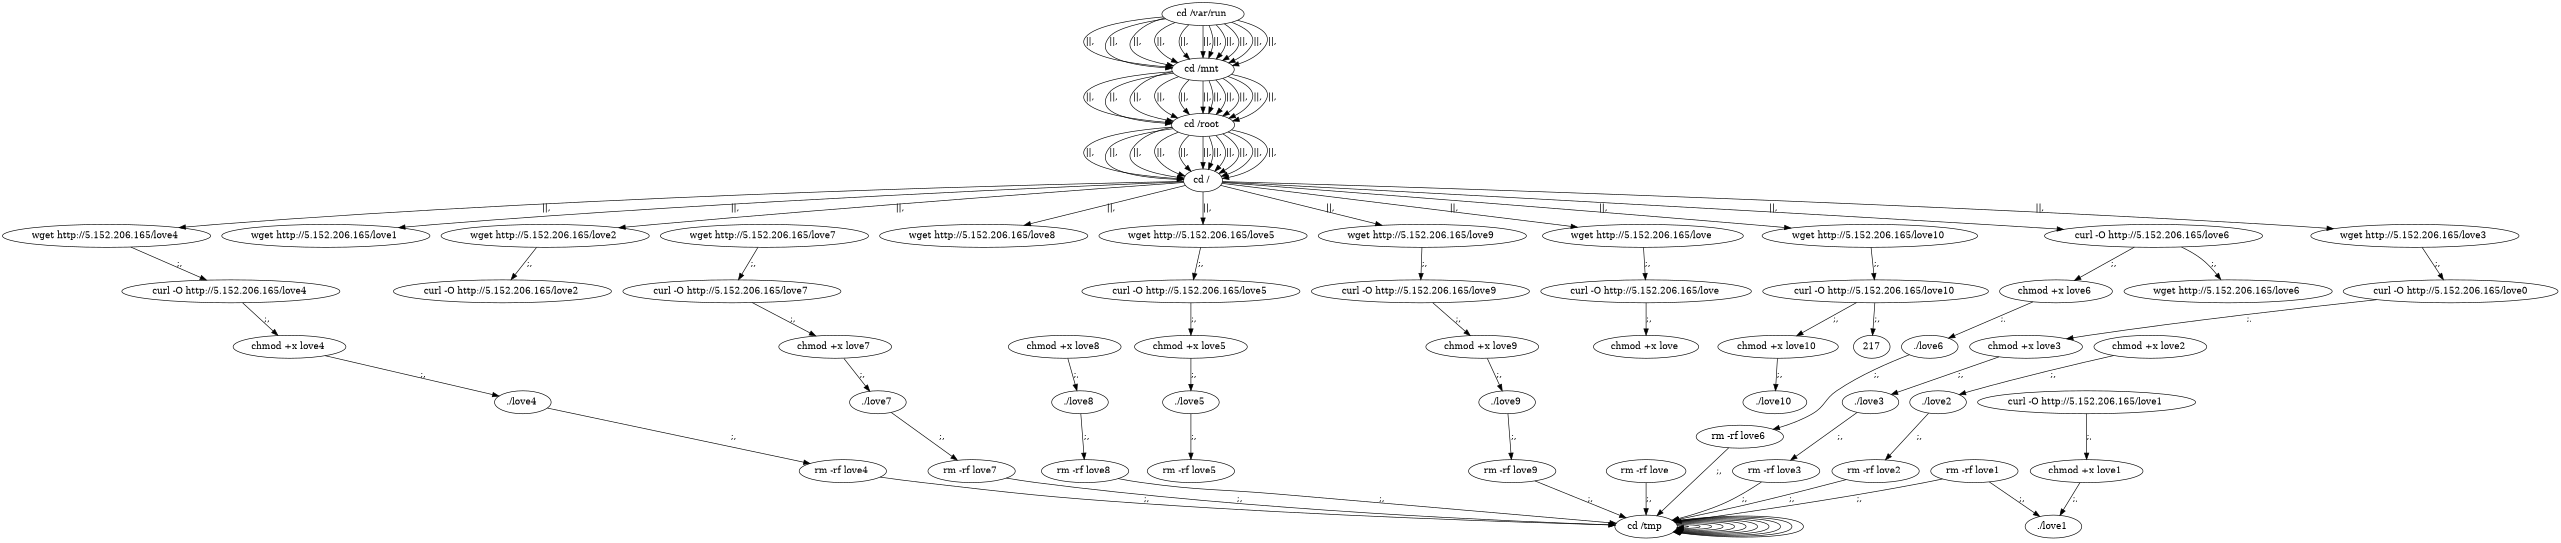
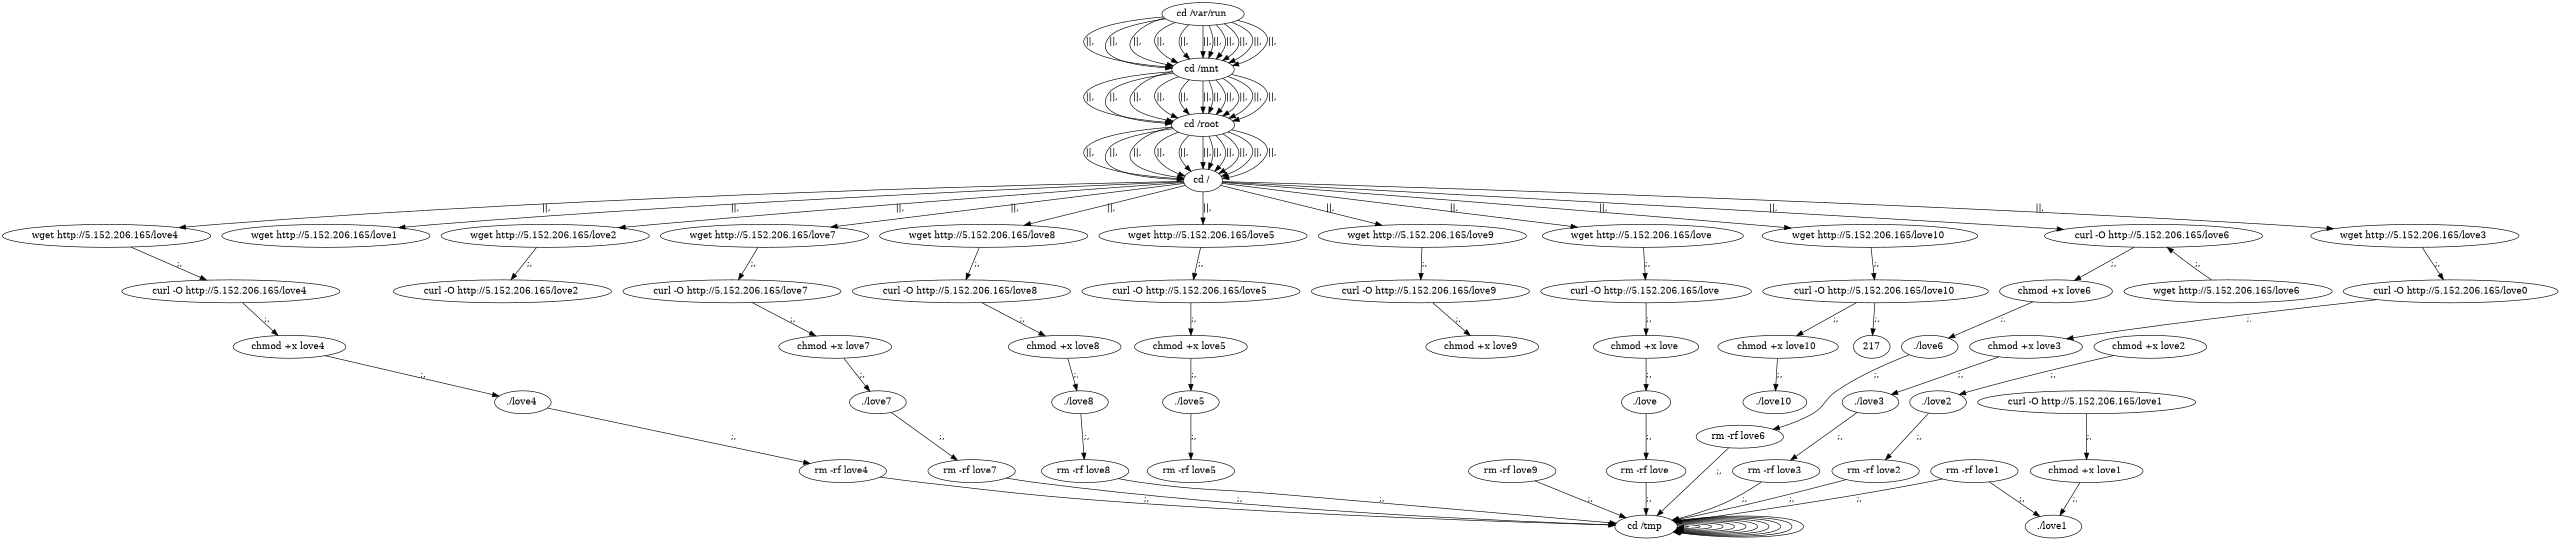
none -> (1011, 205)
(2201, 259) -> (2192, 266)
none -> (961, 291)
(1507, 402) -> none
none -> (1646, 402)
